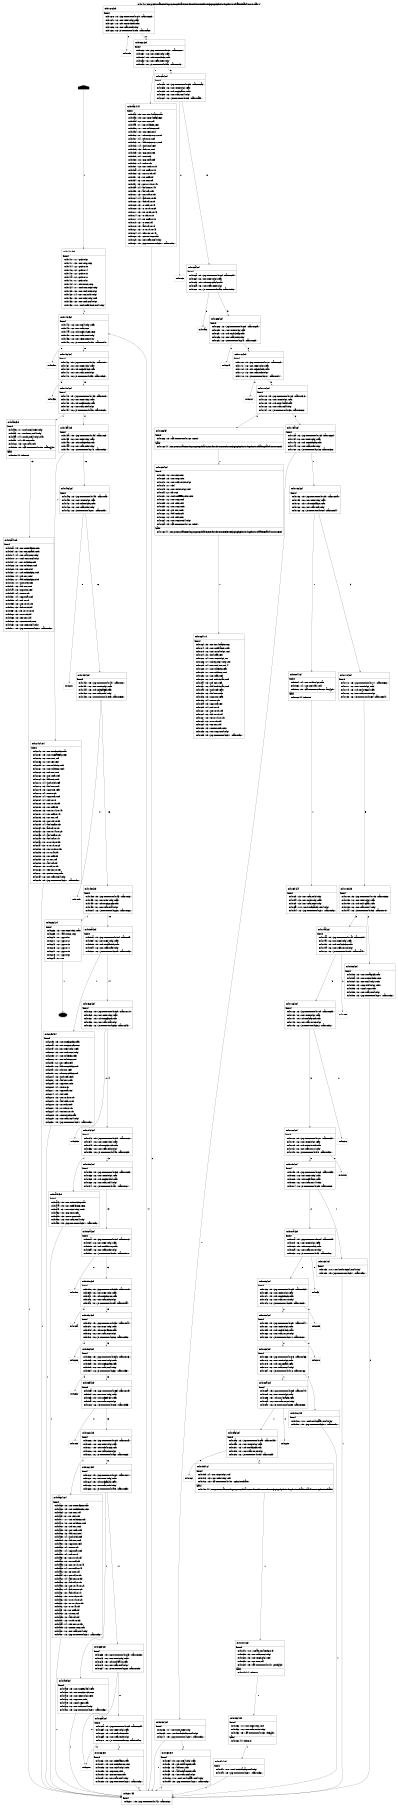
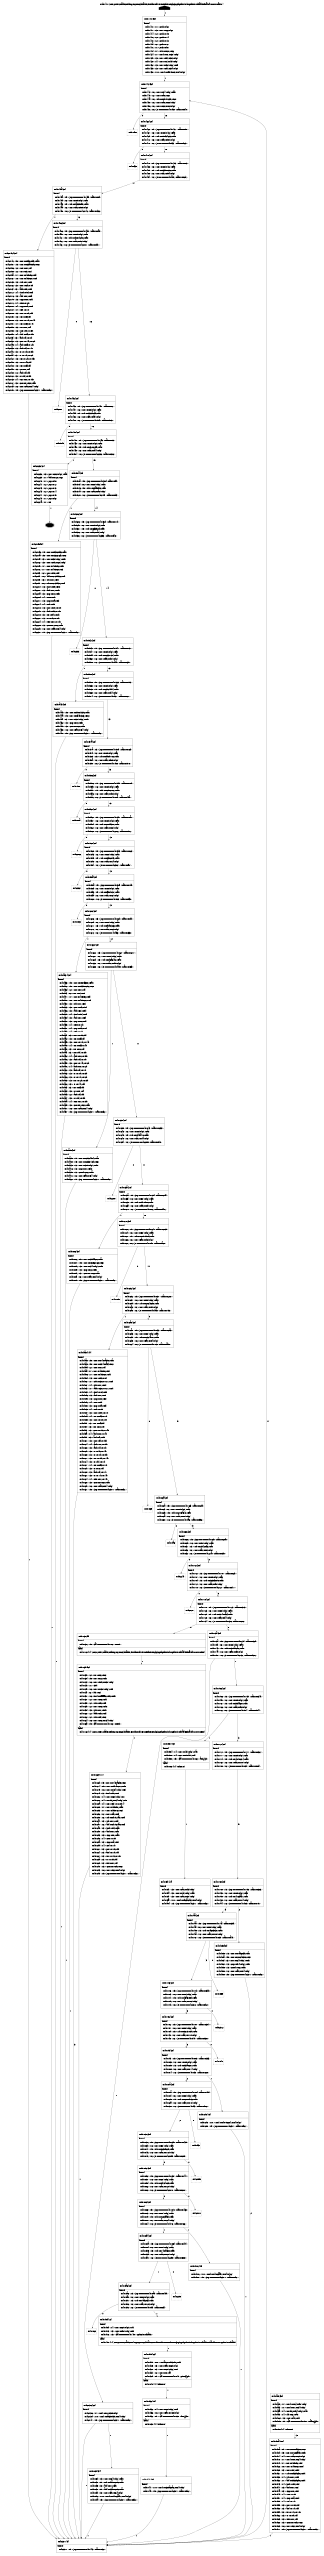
(61, 416) -> none
(90, 1753) -> (143, 1215)
none -> (79, 2201)
